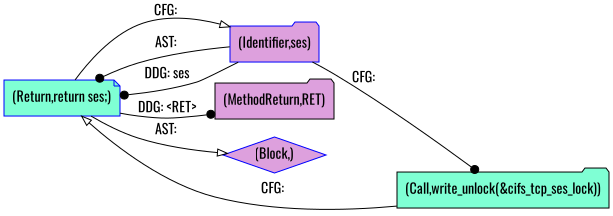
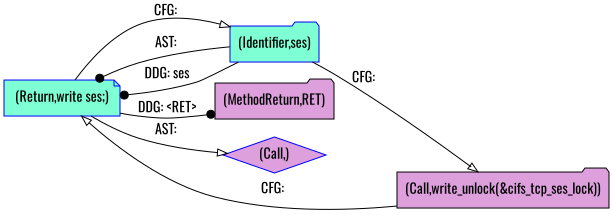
(274, 44) -> (274, 44)
(62, 98) -> (62, 98)
(393, 112) -> (393, 112)
(274, 155) -> (274, 155)
(503, 190) -> (503, 190)
